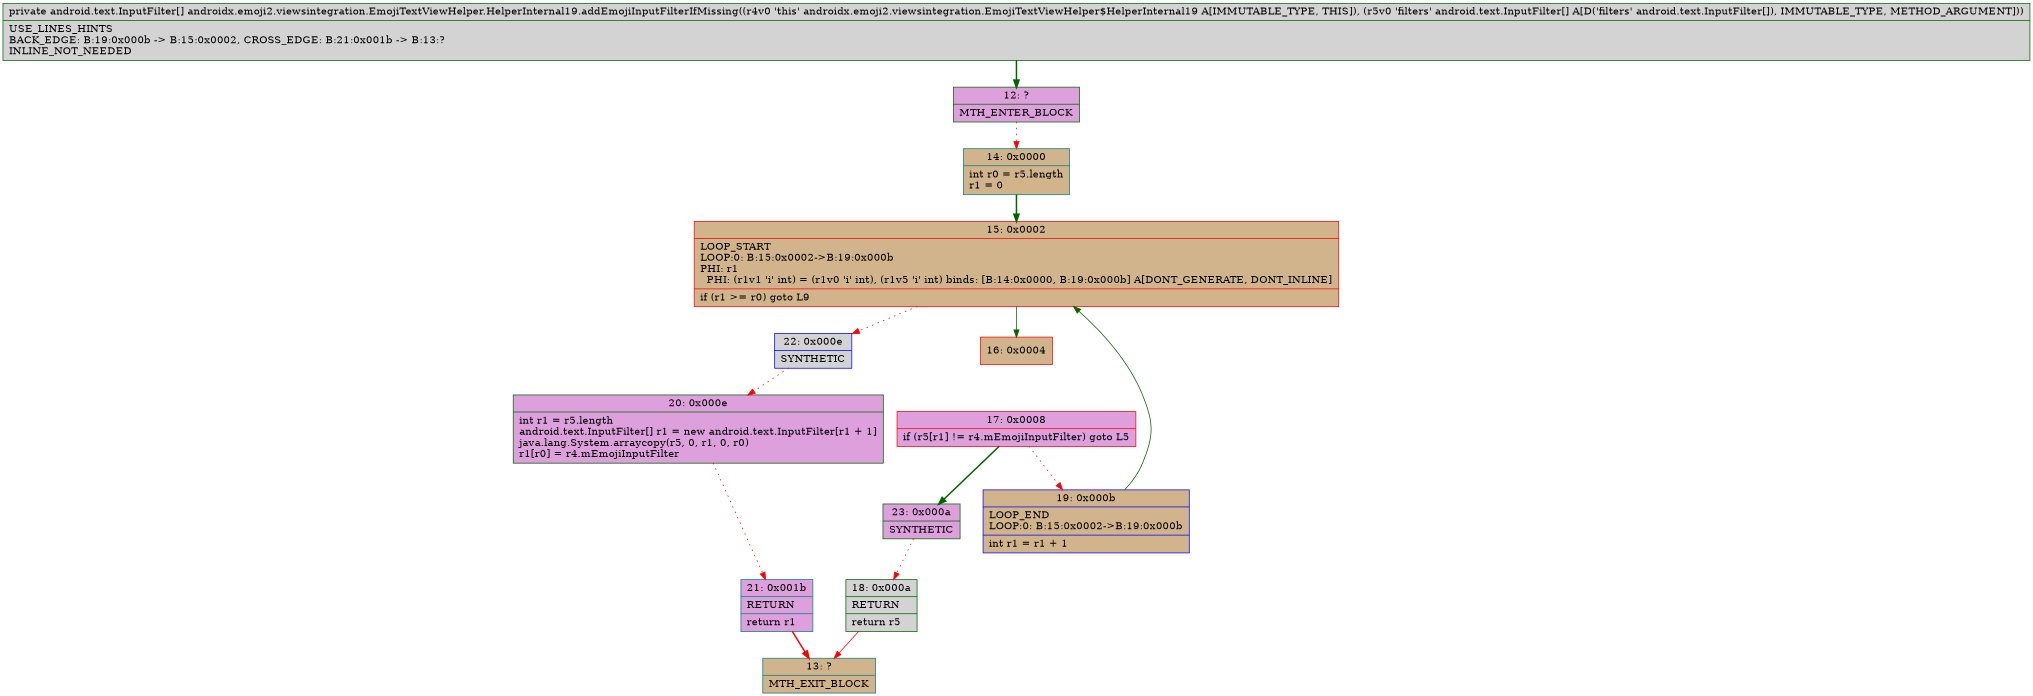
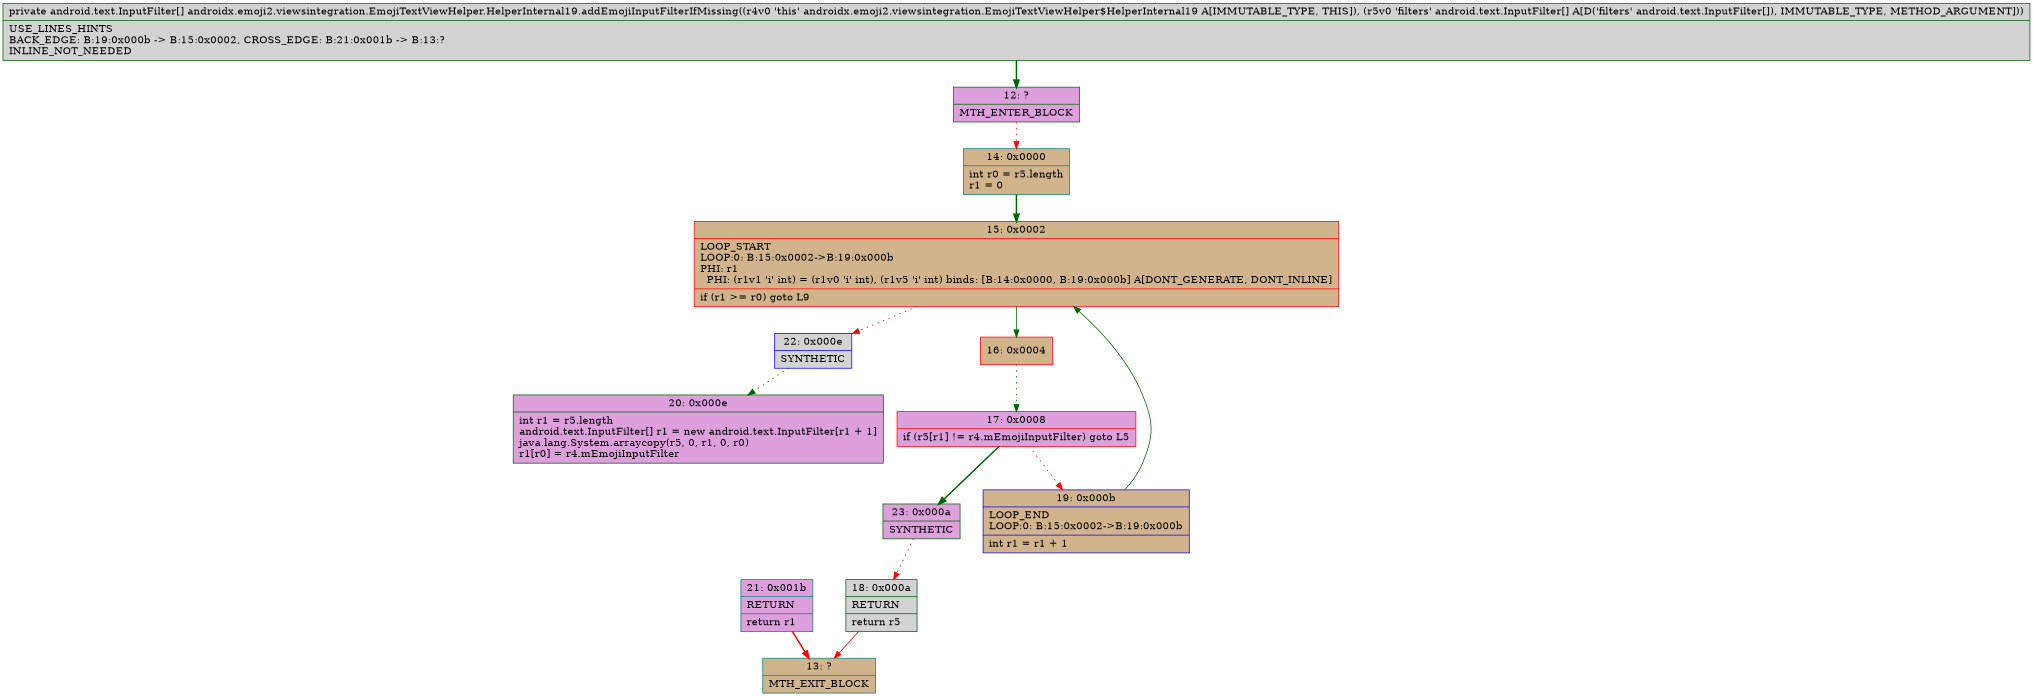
(771, 380) -> (771, 380)
none -> (1016, 384)
(738, 518) -> none
